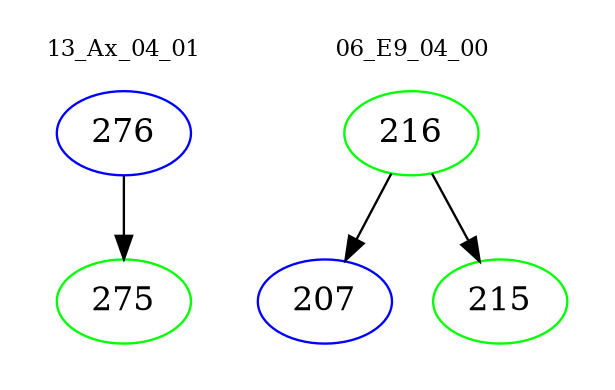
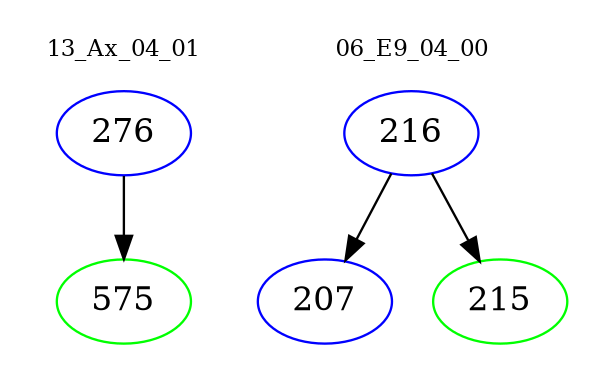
(411, 133) -> (411, 133)
(124, 302) -> (124, 302)
